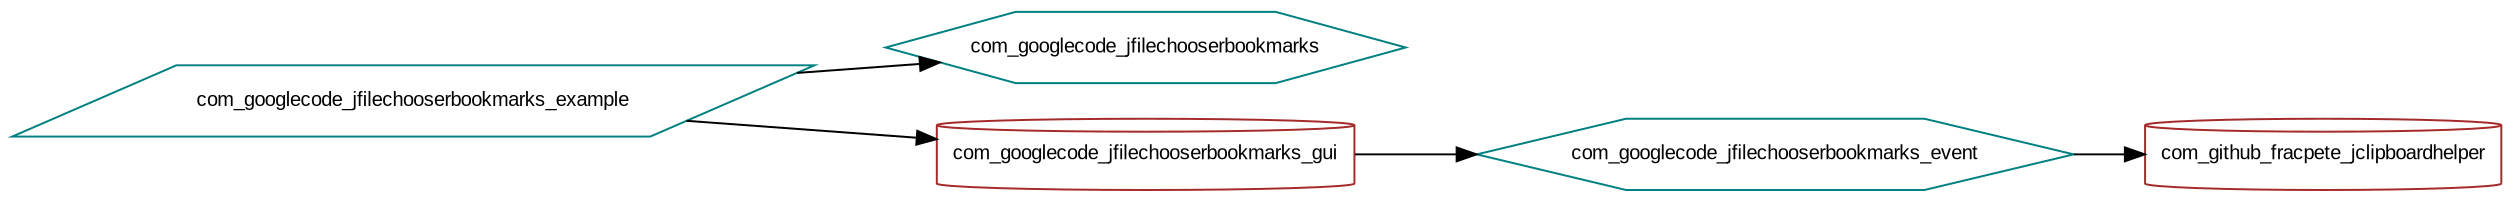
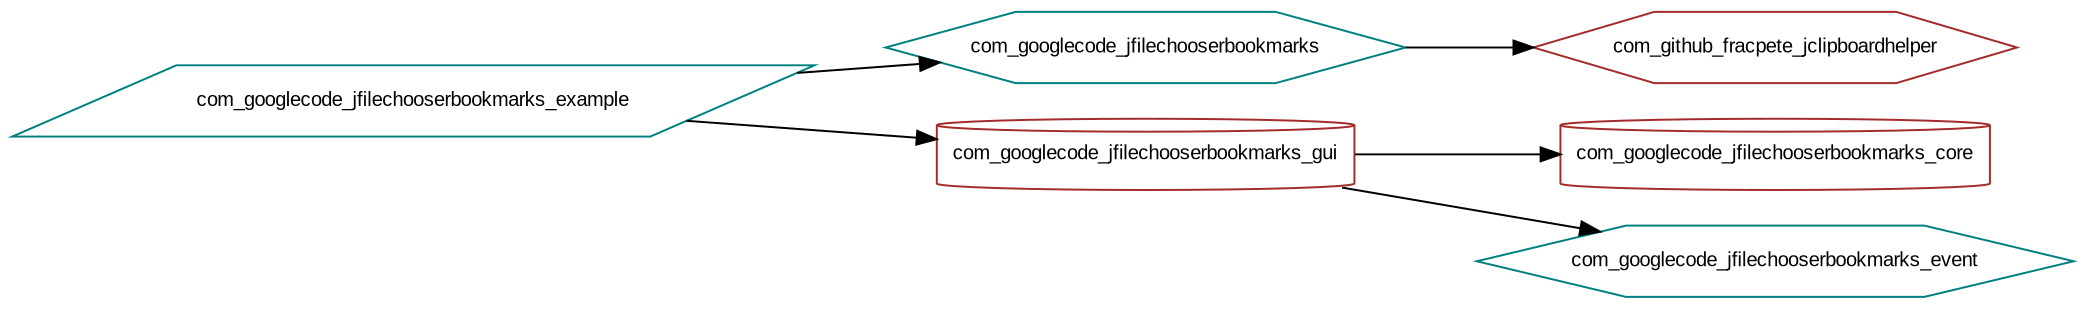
none -> (1775, 154)
(2099, 154) -> (1459, 48)
(2323, 154) -> (1775, 48)
